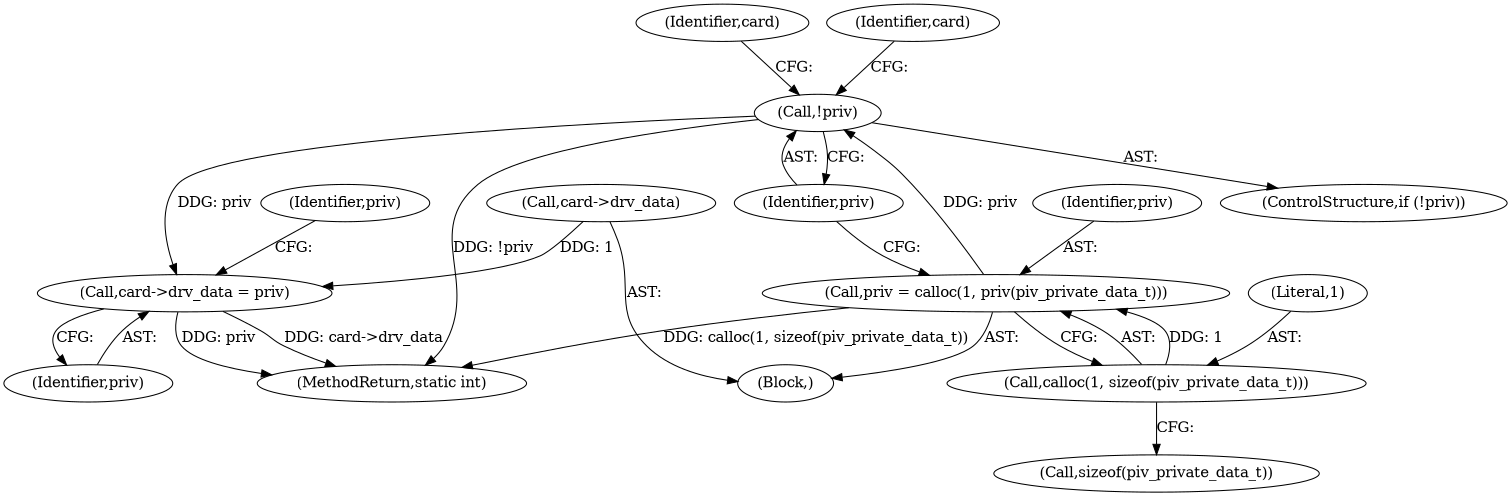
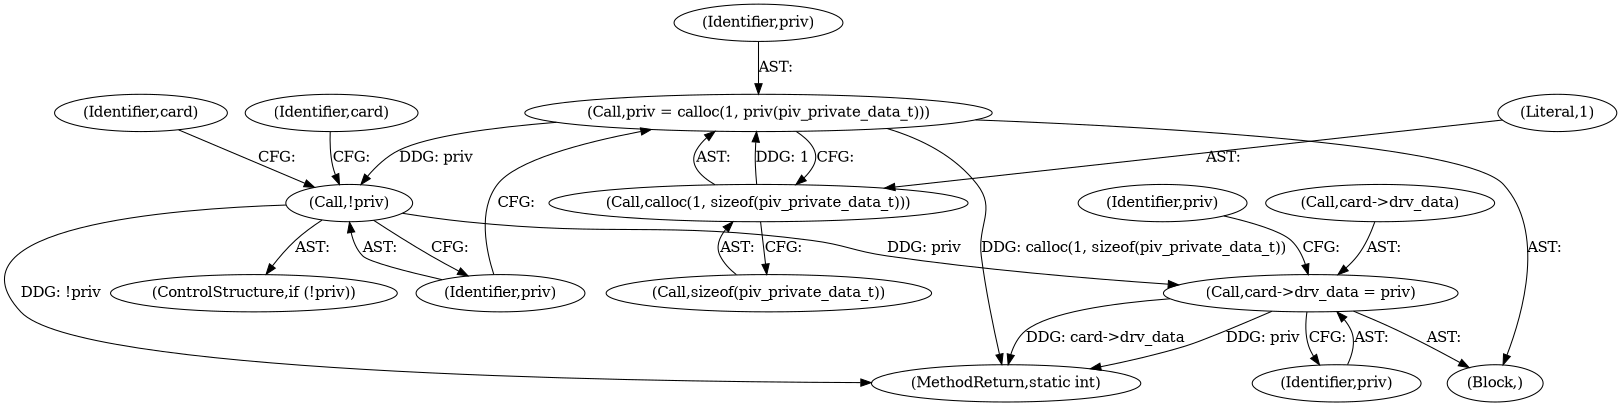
(587, 248) -> (1386, 248)
none -> (719, 254)
(631, 324) -> (1408, 335)
